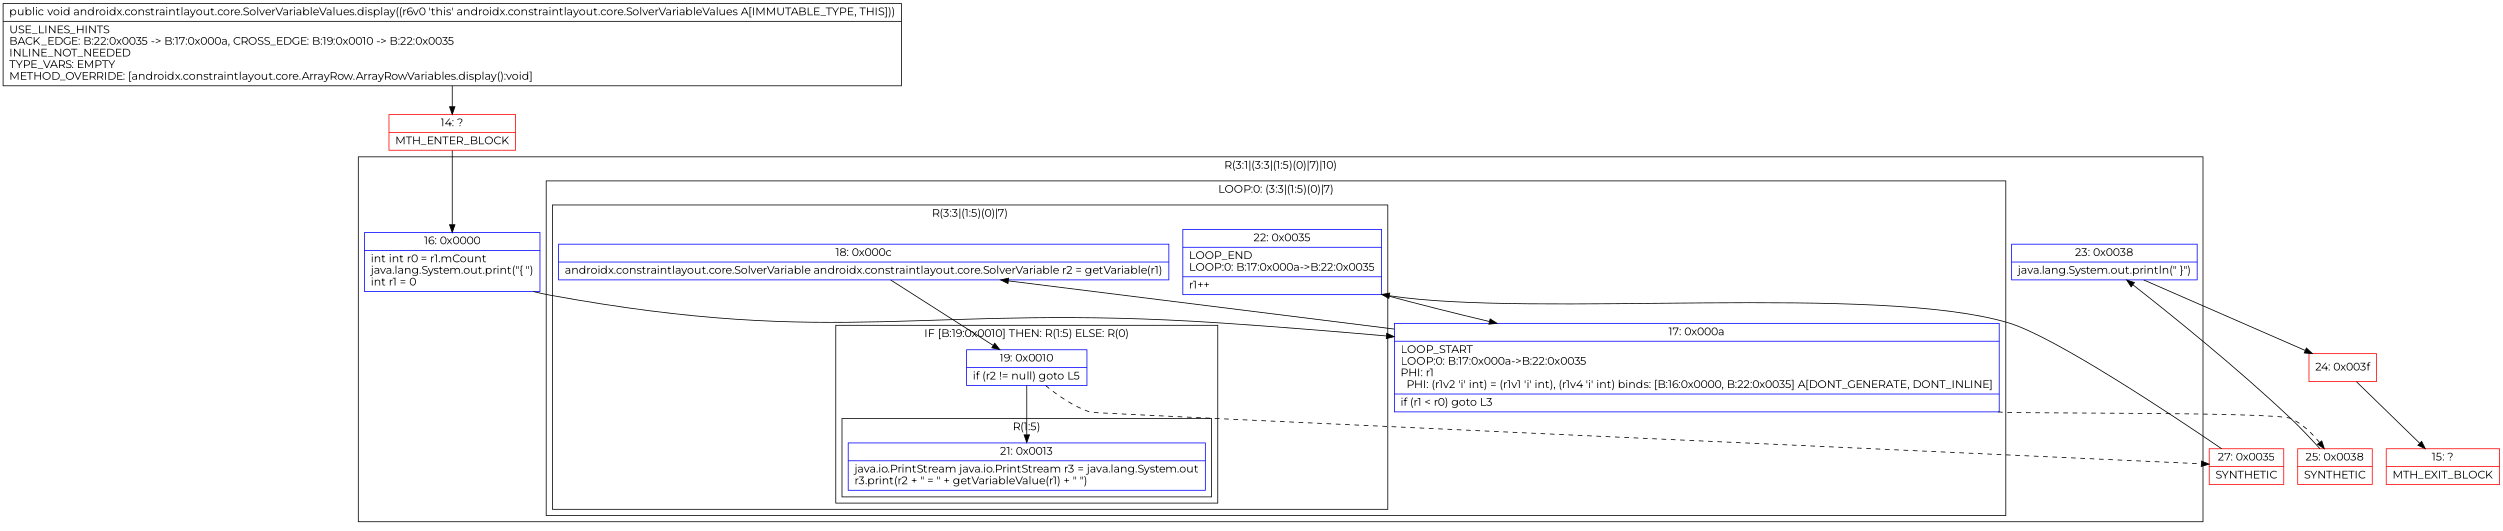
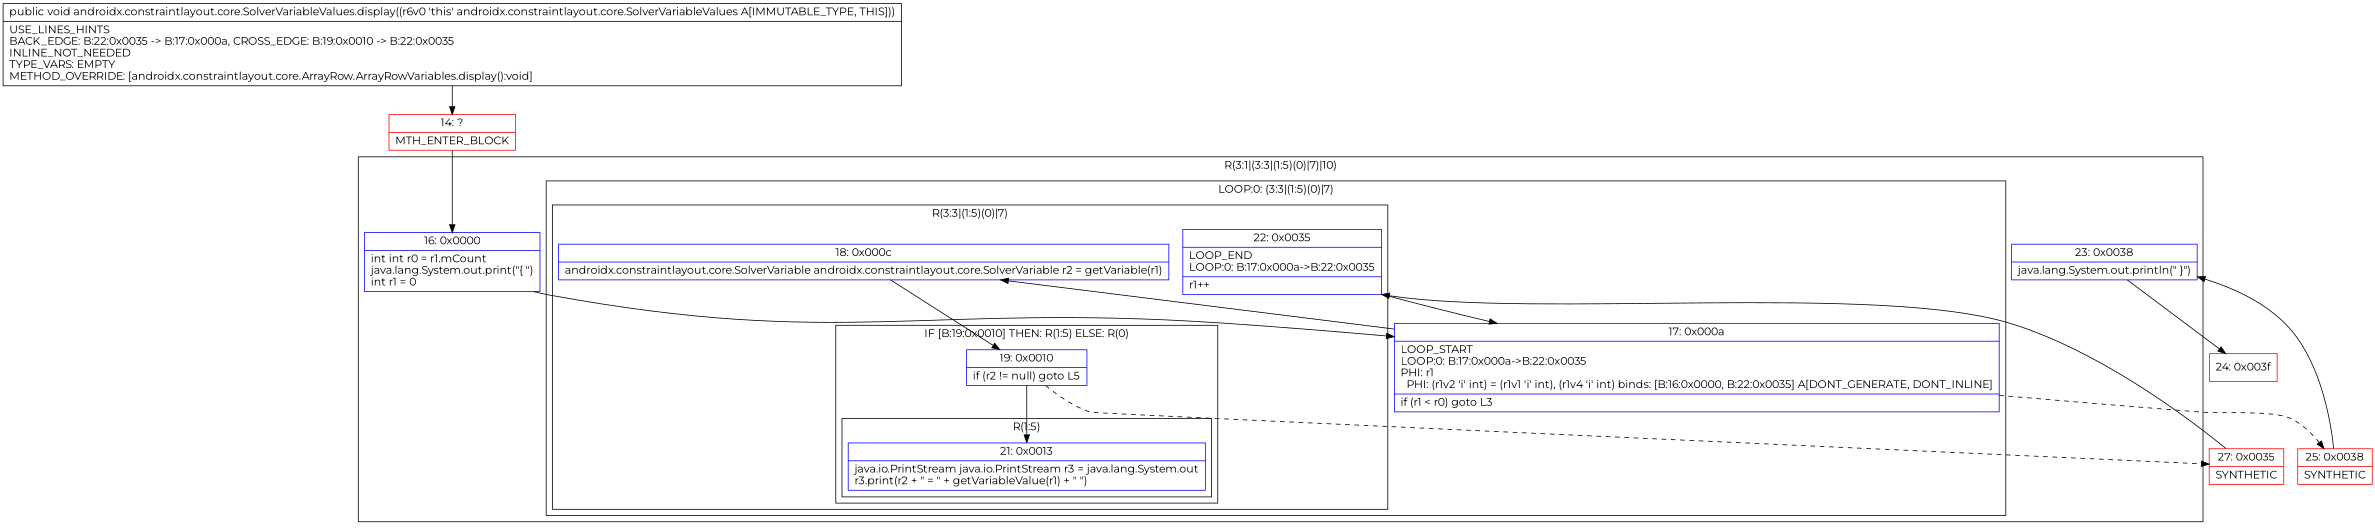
(2443, 467) -> none
